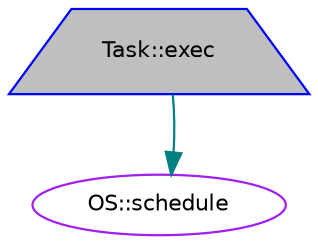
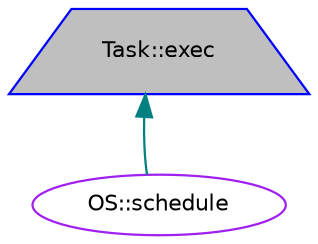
(174, 123) -> (144, 146)
